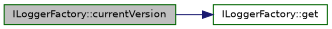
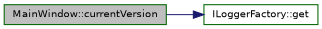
(90, 15) -> (85, 15)
